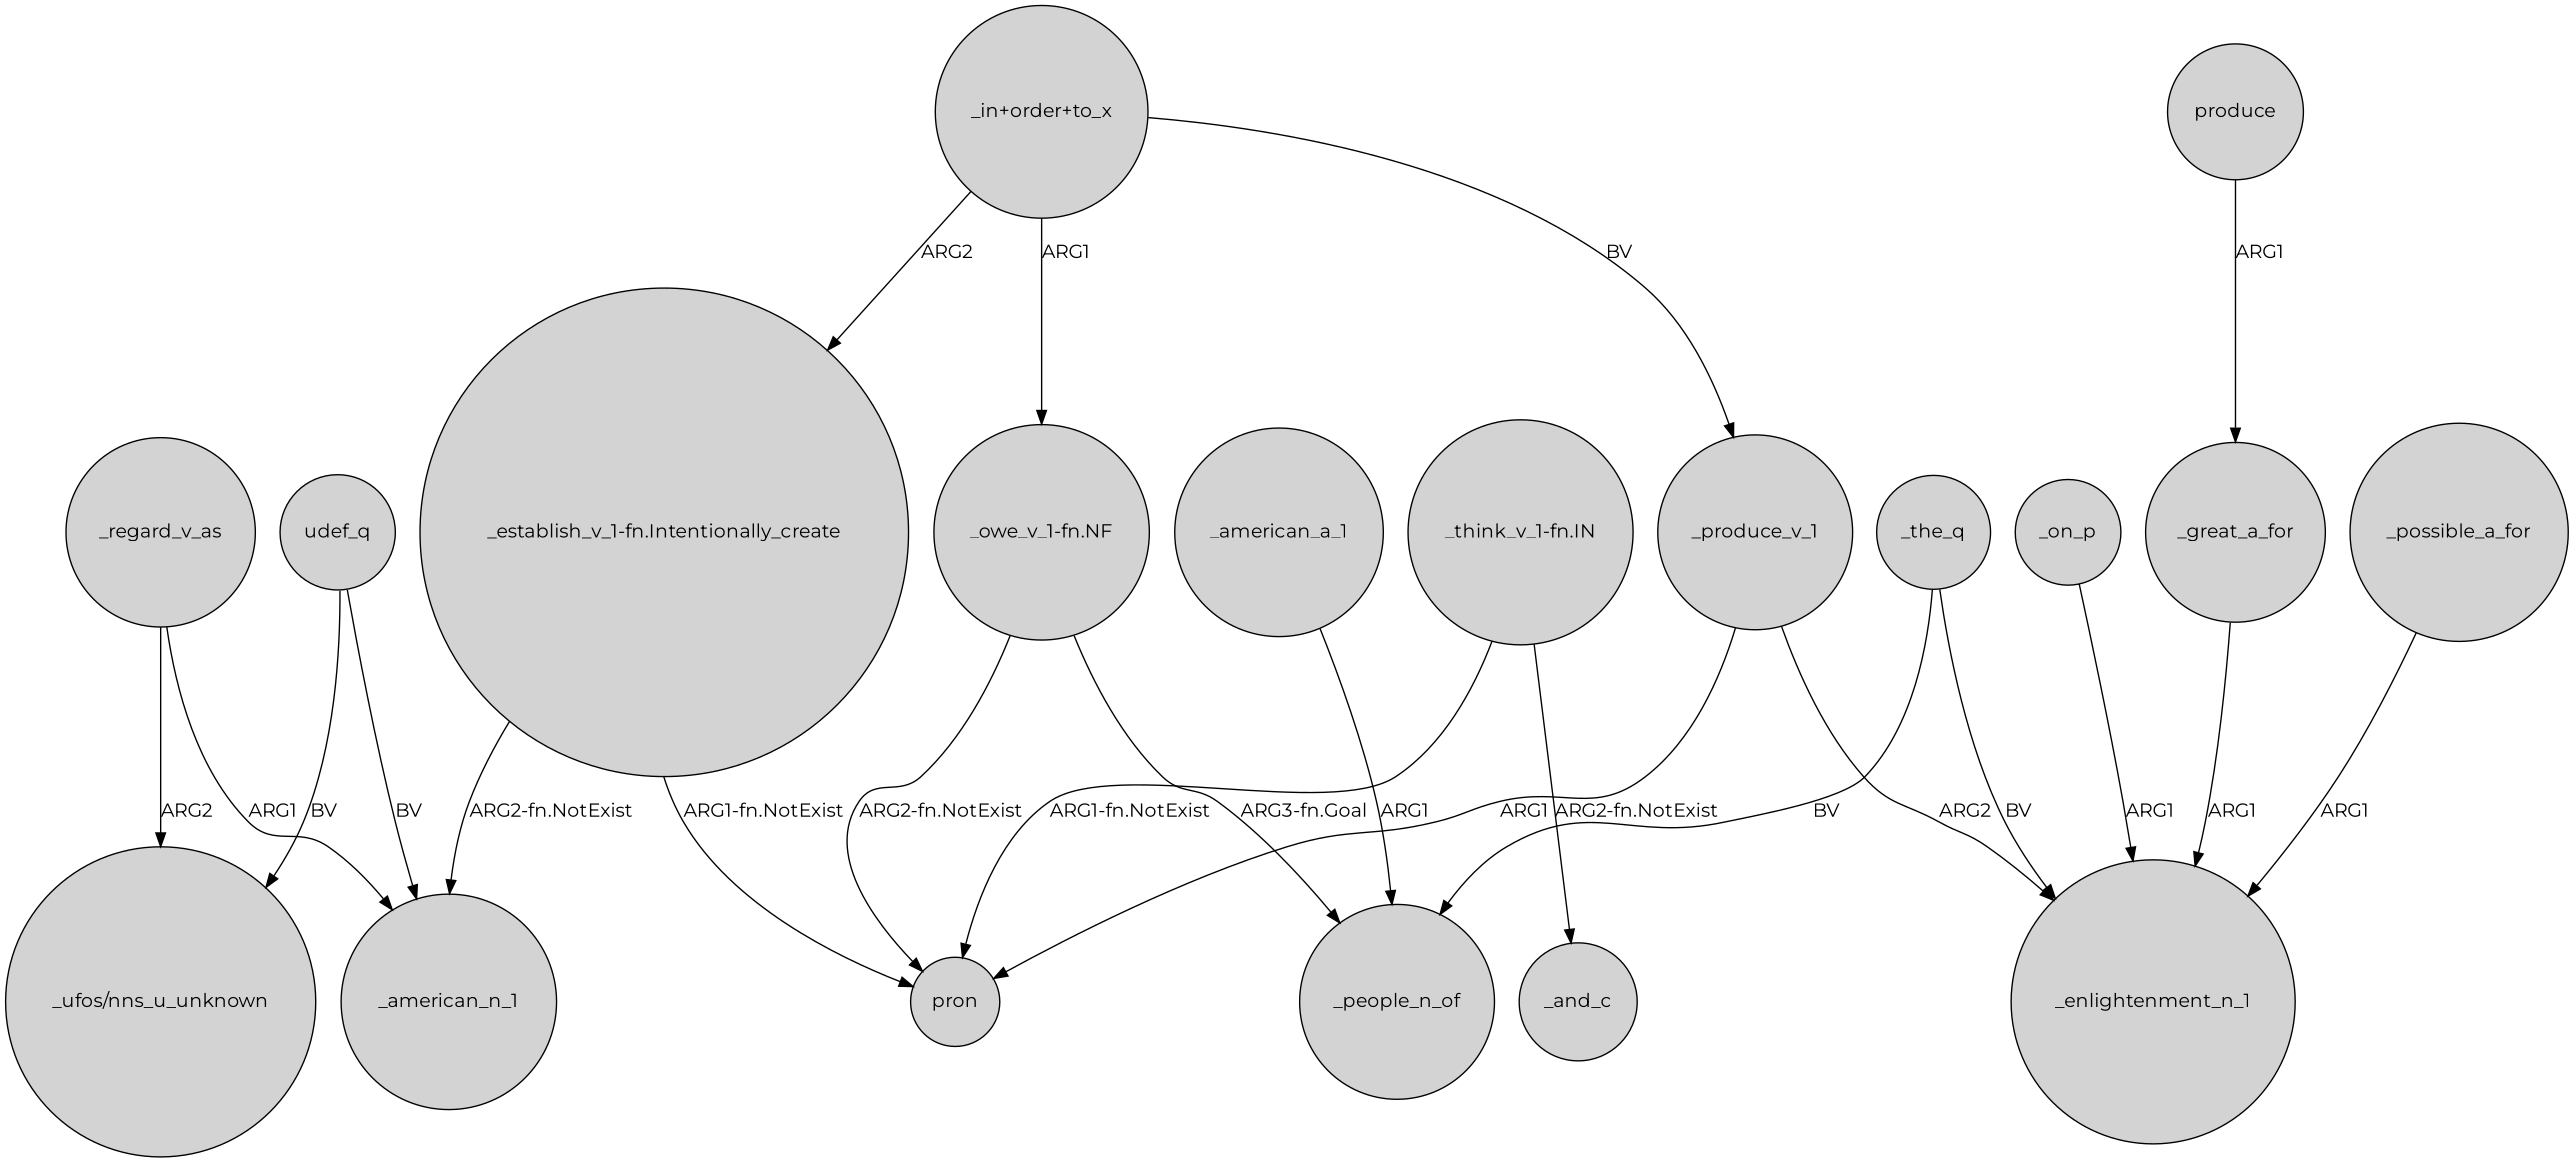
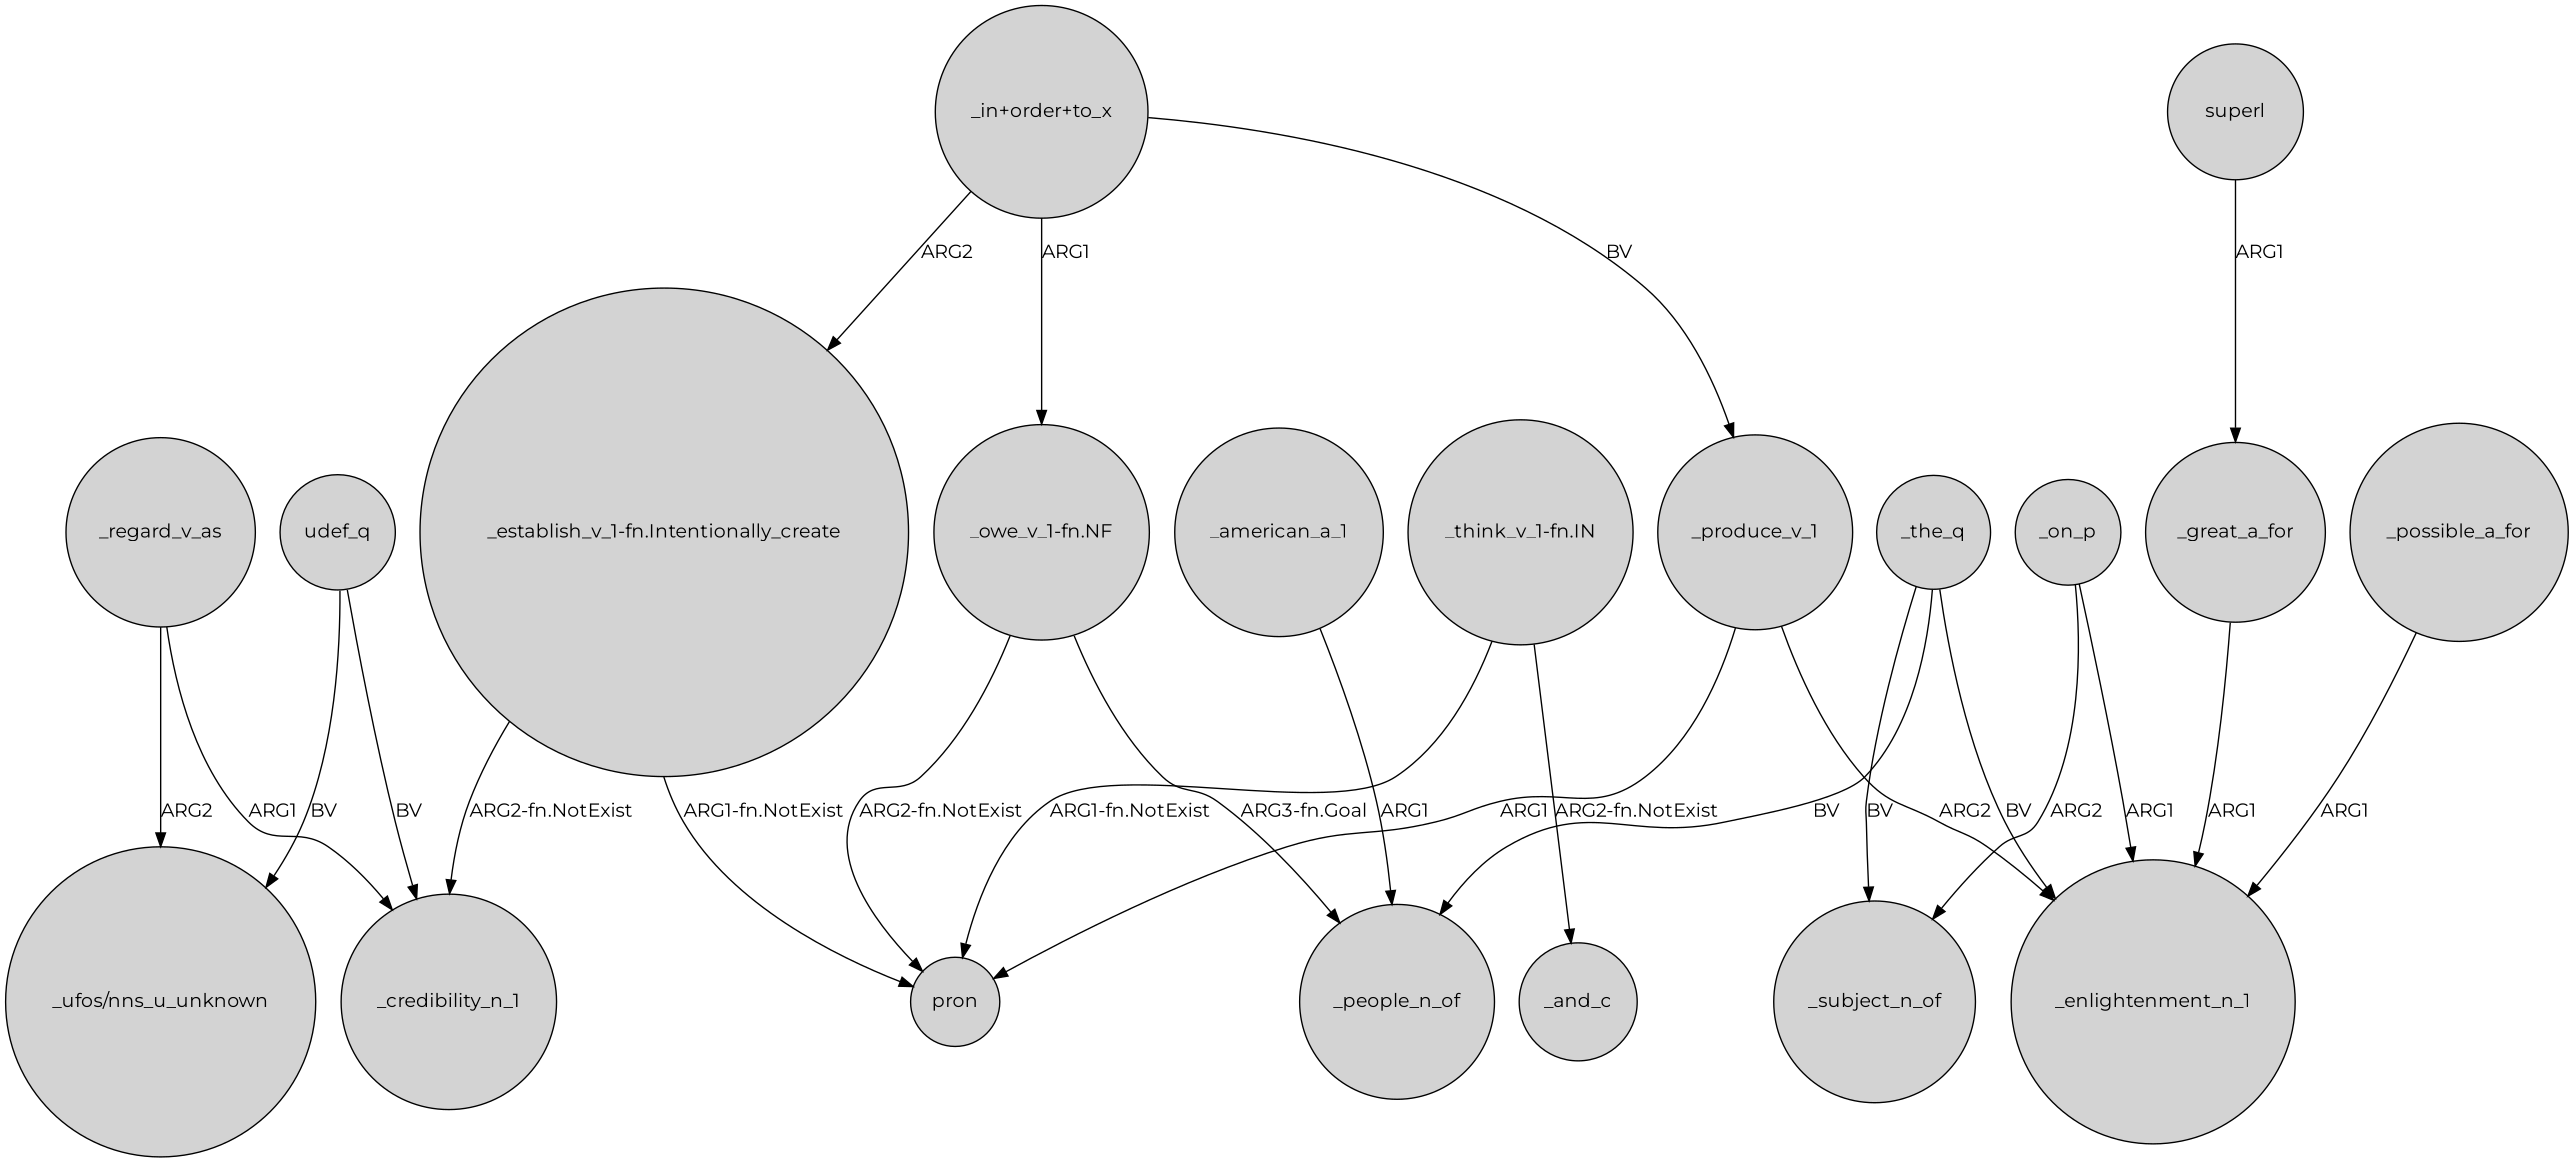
(2235, 112) -> (2235, 112)
(449, 1002) -> (449, 1002)
none -> (1875, 1002)
